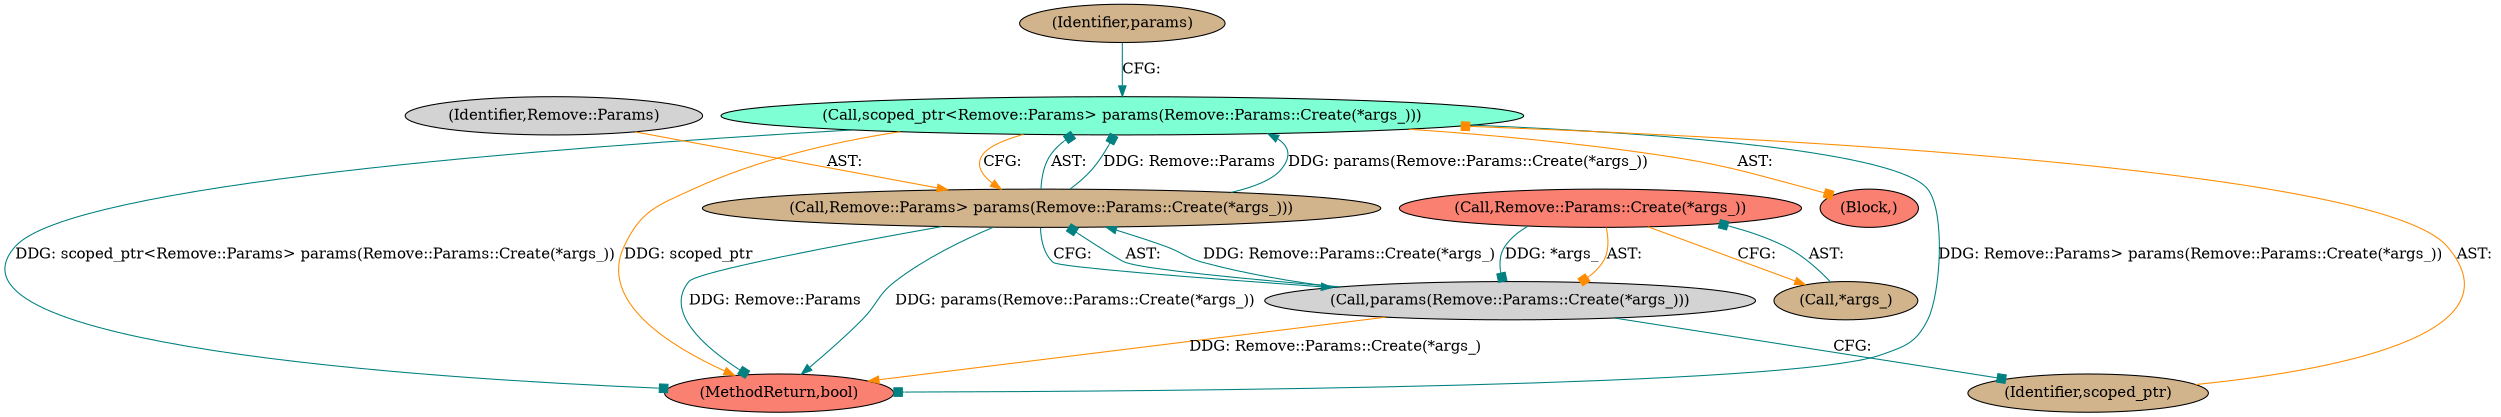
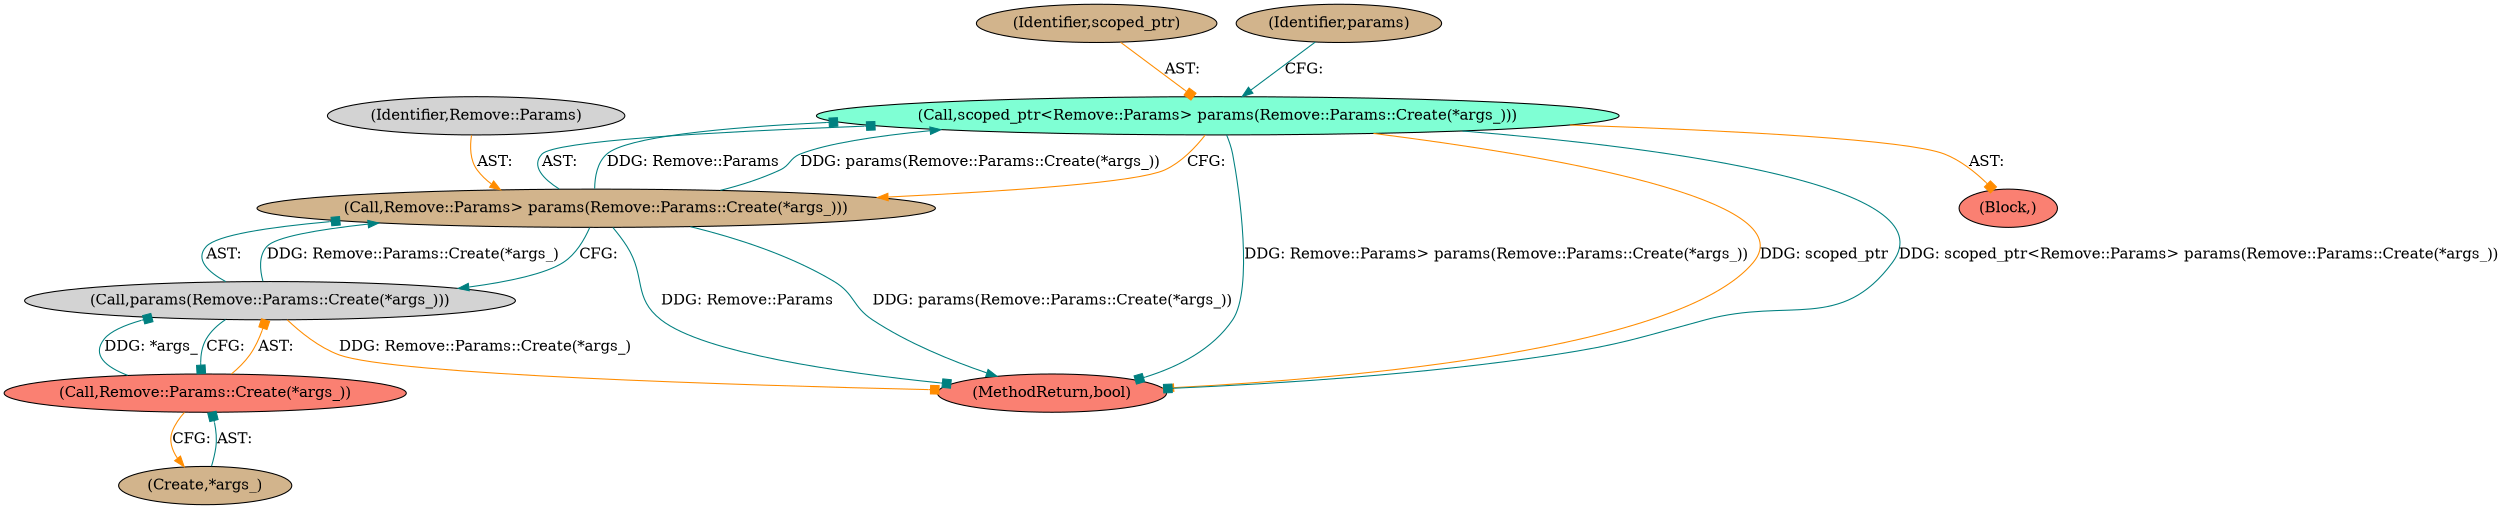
(1846, 301) -> (205, 486)
(1132, 348) -> (601, 379)
(1805, 348) -> (207, 338)
